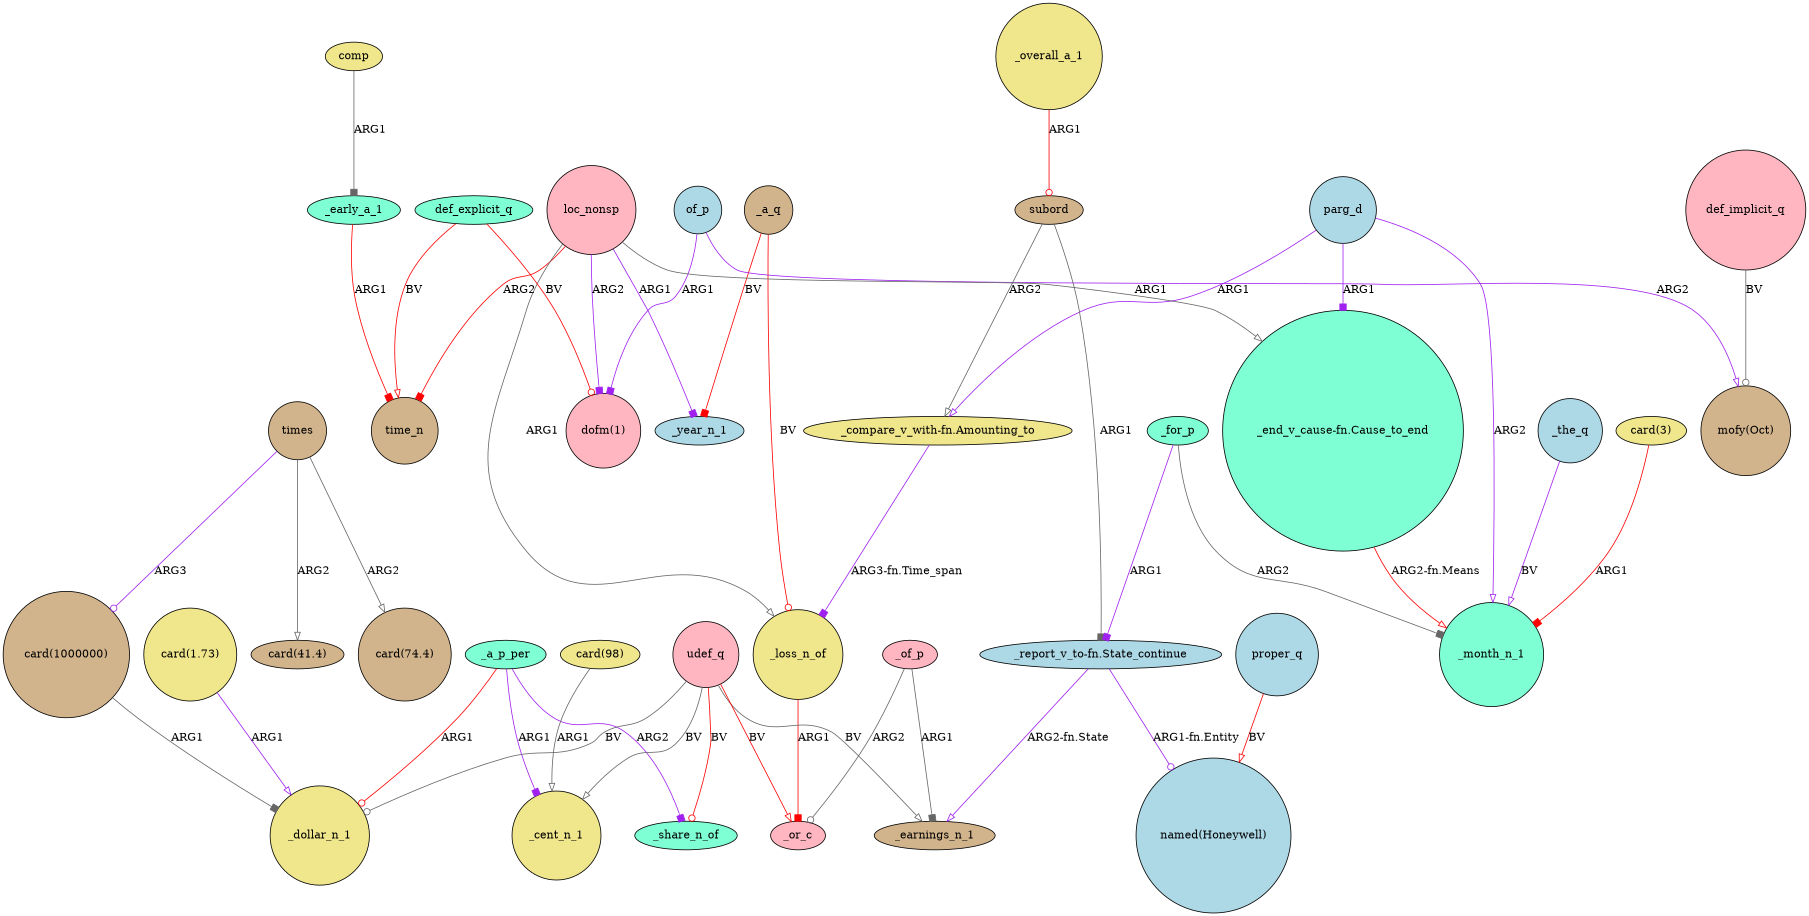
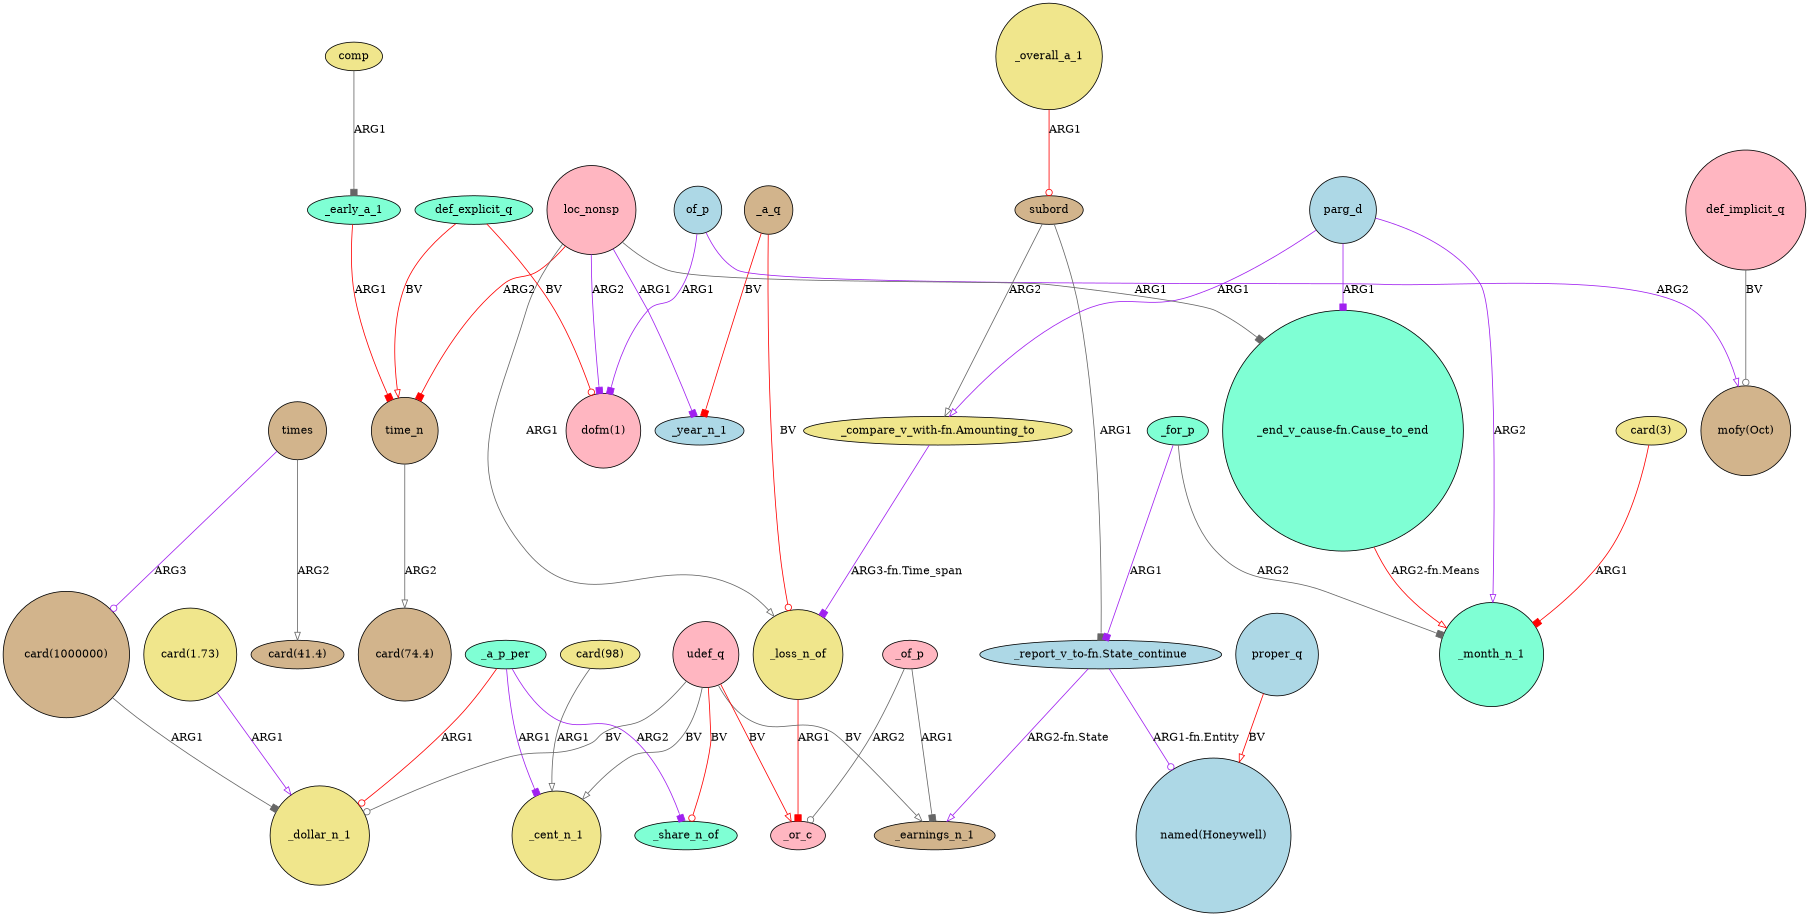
(1086, 289) -> (1086, 289)
(1570, 431) -> none
(346, 531) -> (405, 532)
